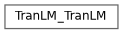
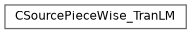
(61, 17) -> (96, 17)
